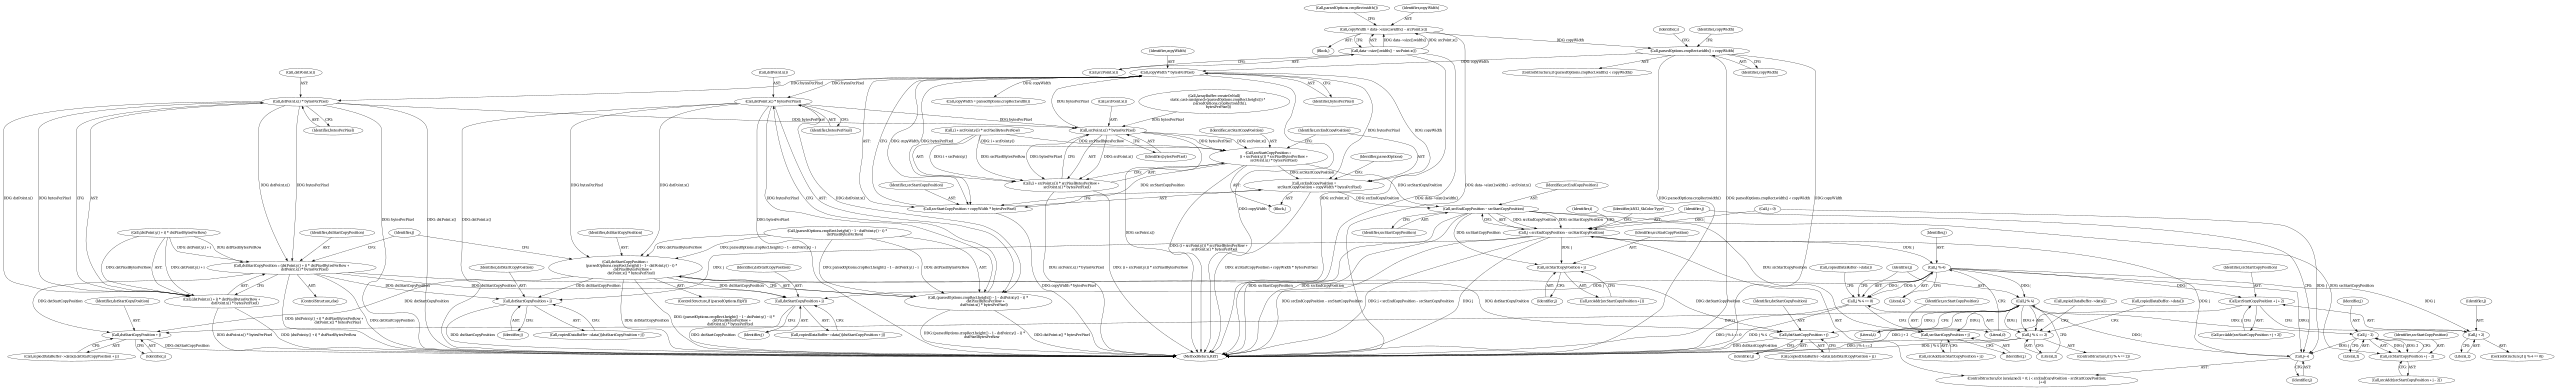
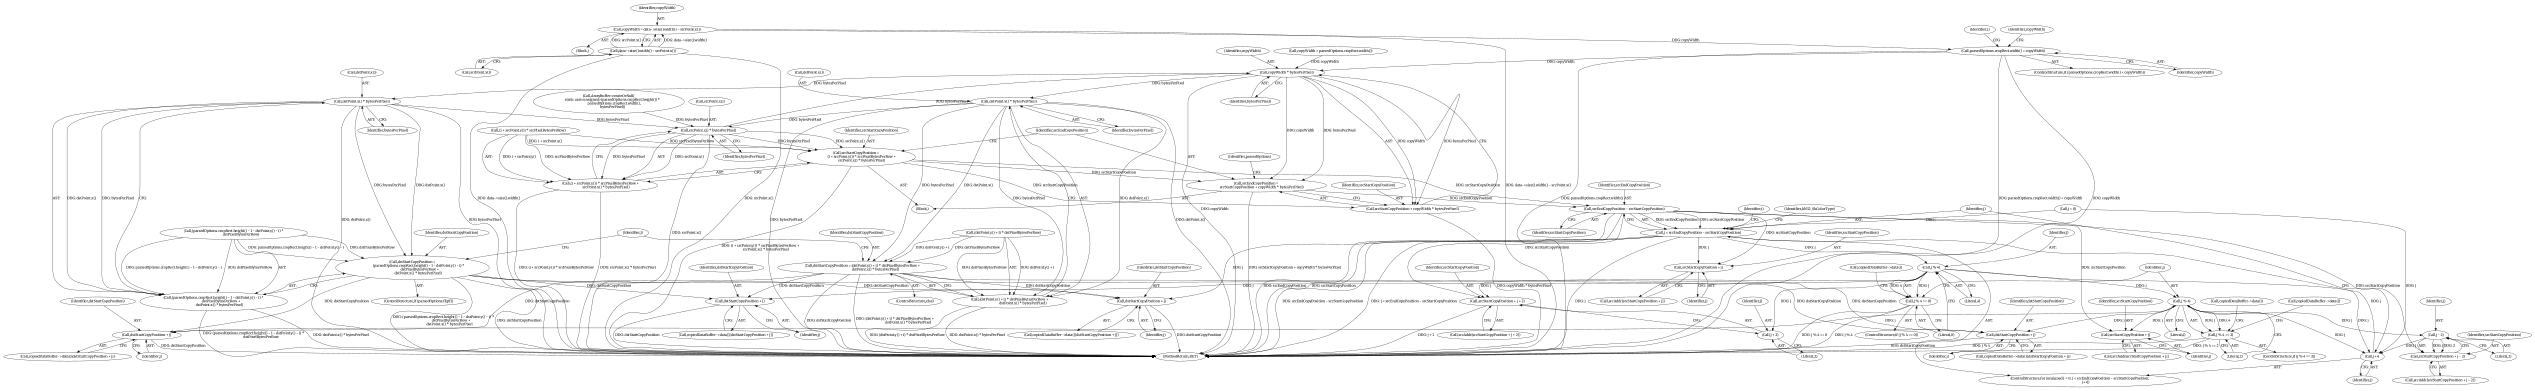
(1347, 8) -> none
(1030, 80) -> (1310, 61)
none -> (1488, 244)
(2495, 345) -> (1904, 316)
